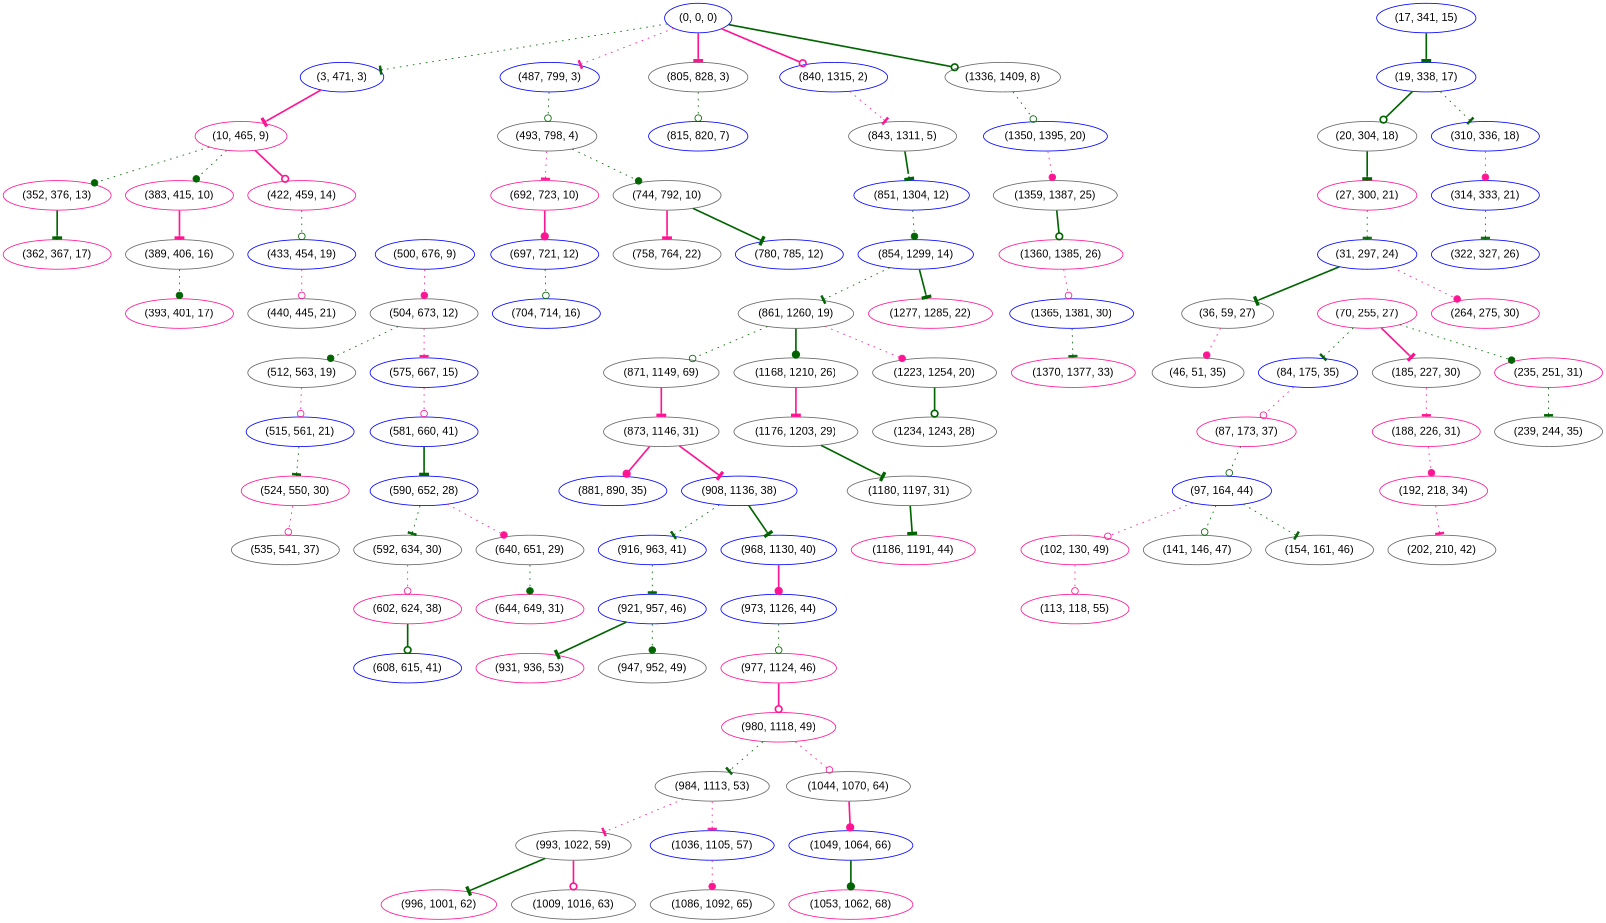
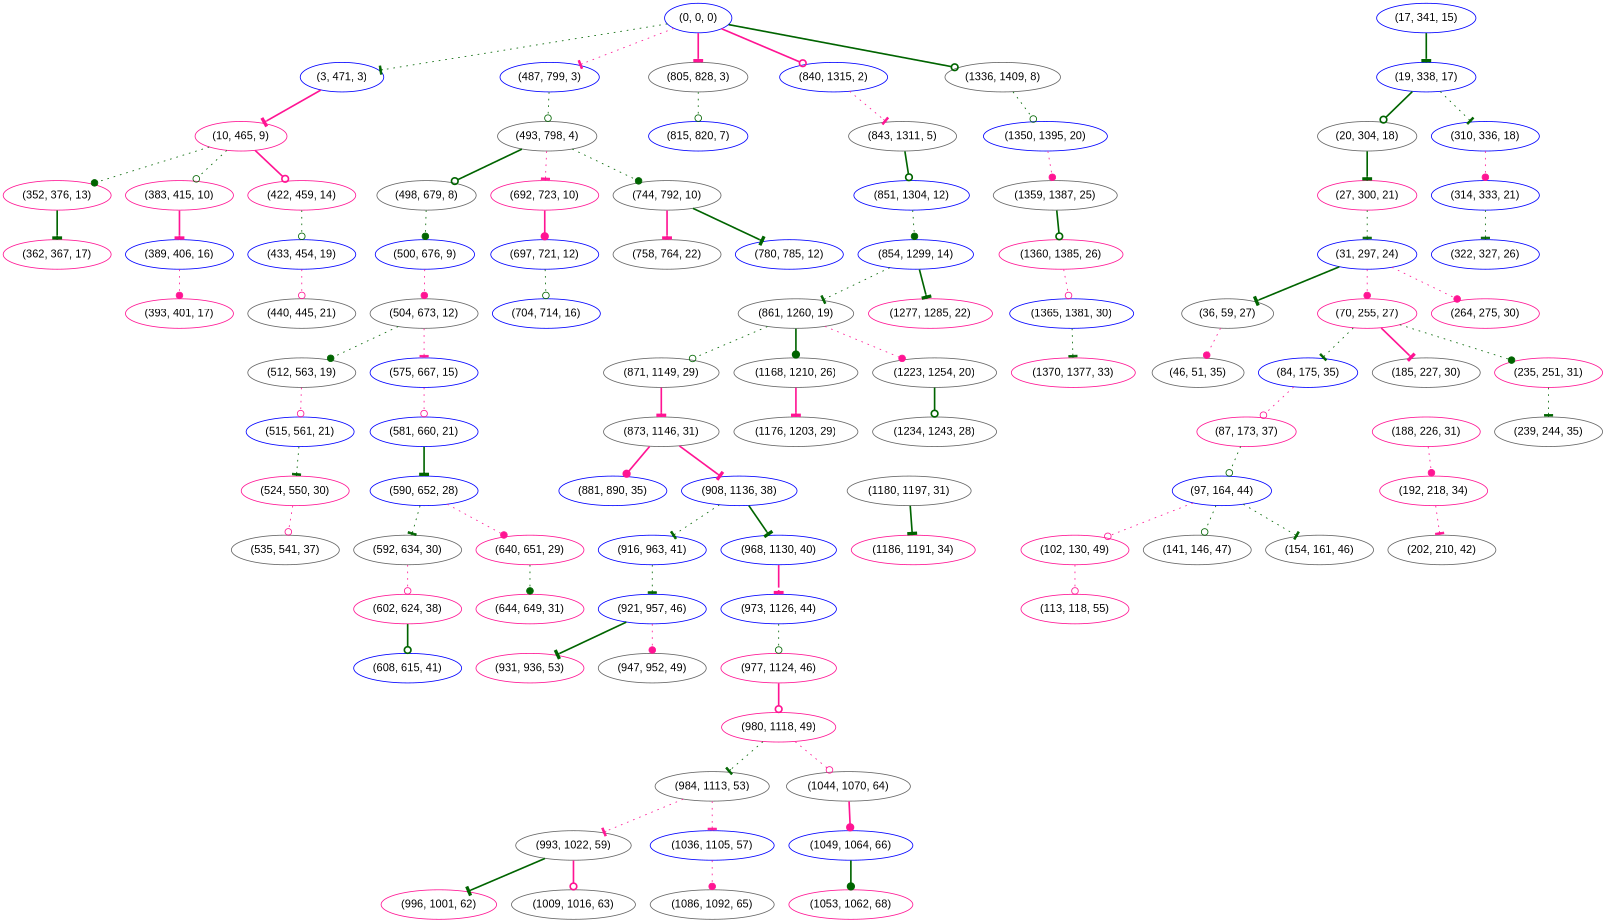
(213, 163) -> (213, 163)
(907, 163) -> (907, 163)
none -> (427, 195)
(179, 254) -> (179, 254)
(179, 281) -> (179, 281)
none -> (1367, 281)
(661, 373) -> (661, 373)
(1426, 400) -> none
(424, 432) -> (424, 432)
(851, 460) -> none
(530, 550) -> (530, 550)
(913, 550) -> (913, 550)
(779, 576) -> (779, 576)
(652, 635) -> (652, 635)
